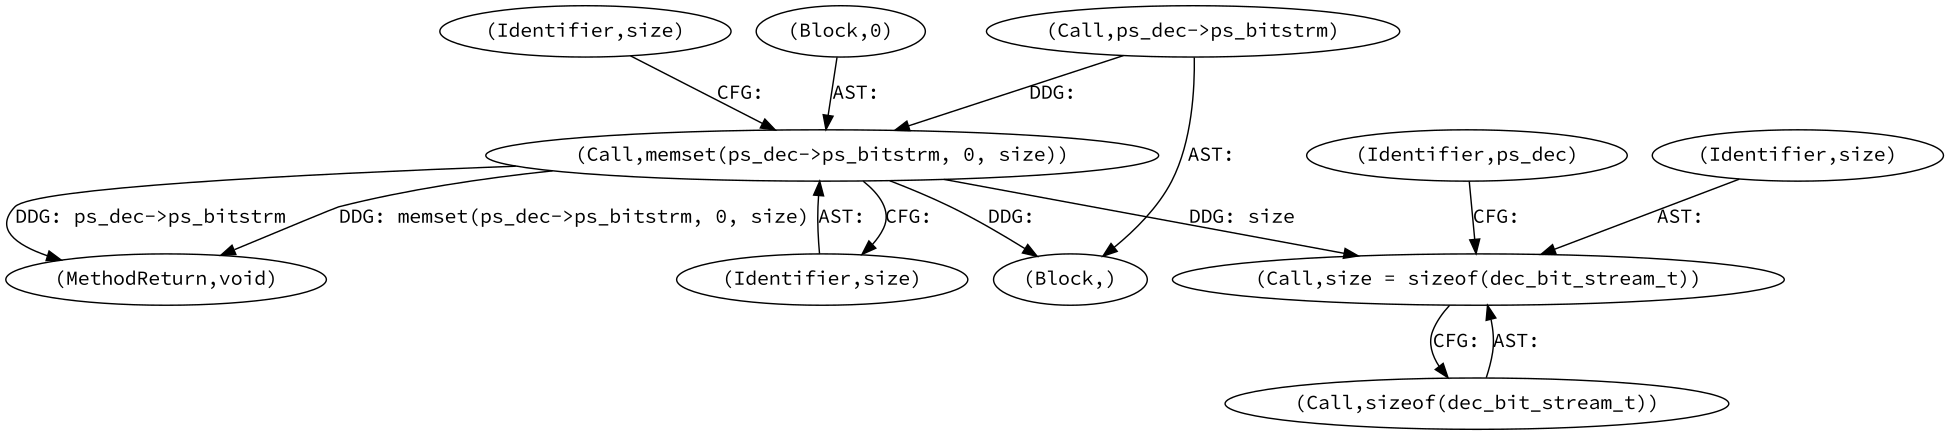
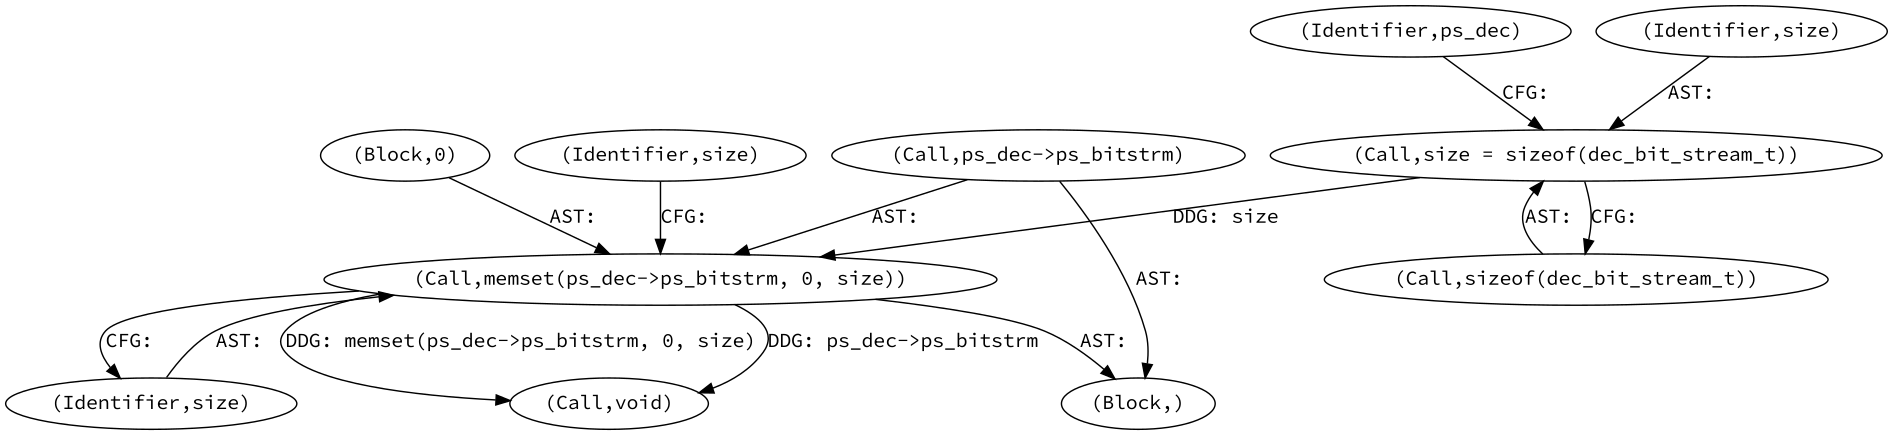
(1059, 93) -> (902, 218)
(1134, 215) -> (1127, 216)
(1018, 218) -> (1110, 342)
(166, 280) -> (609, 404)
